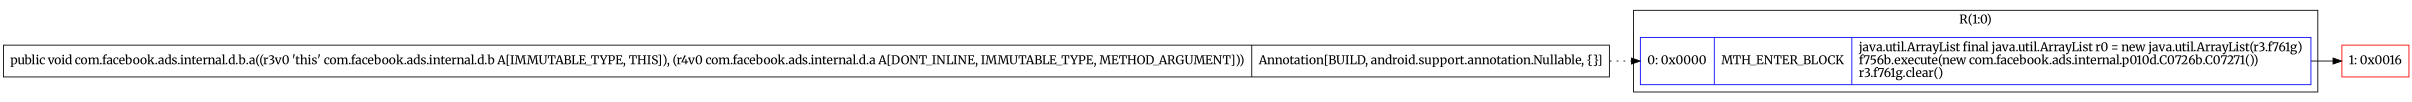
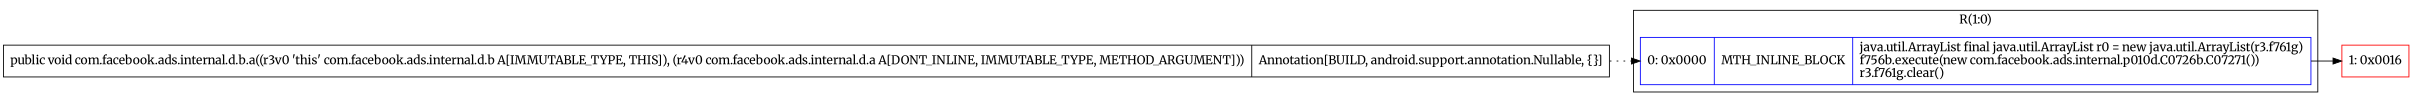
(1783, 61) -> (1783, 61)
